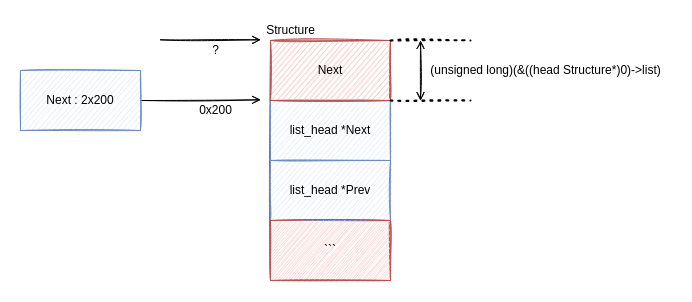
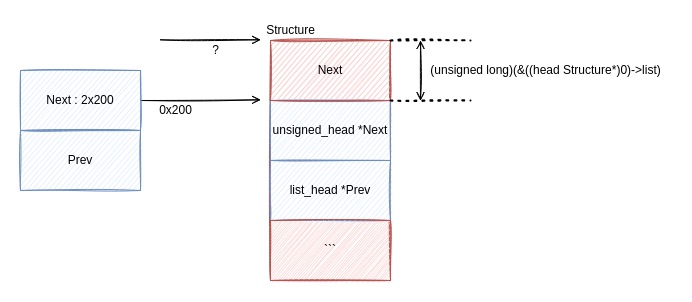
(216, 111) -> (176, 111)
(331, 131) -> (331, 131)
none -> (81, 161)
